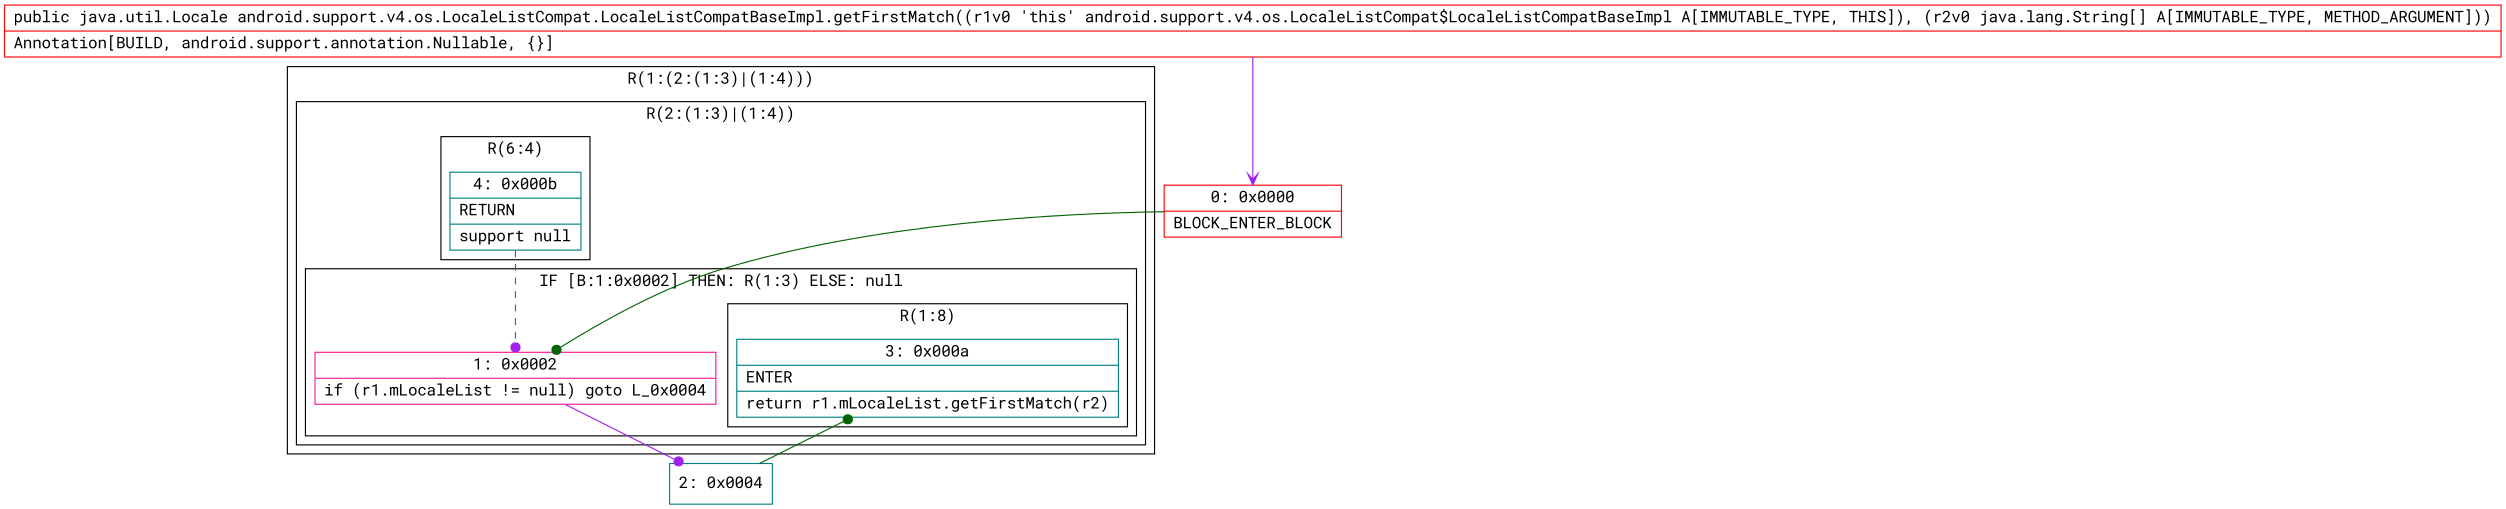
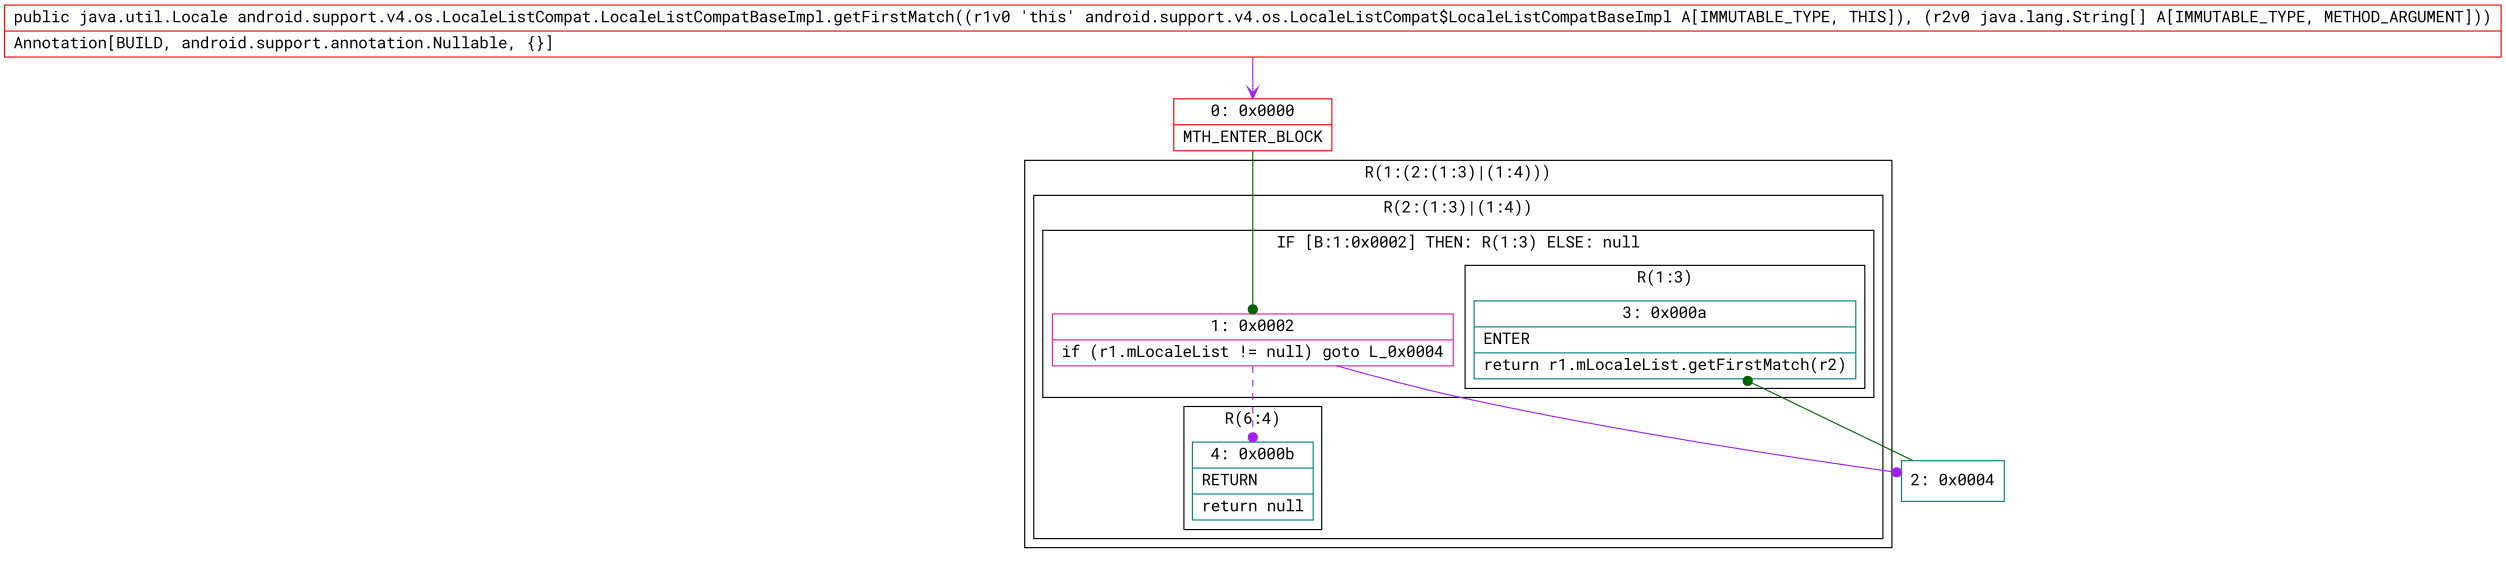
(1253, 224) -> (1253, 137)
(515, 237) -> (1253, 506)
(515, 297) -> (1253, 389)
(928, 317) -> (1665, 278)
